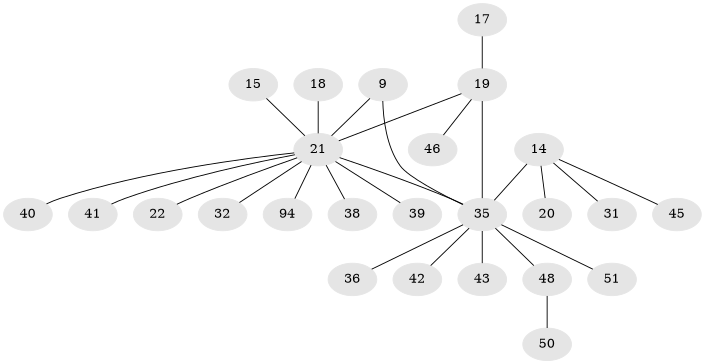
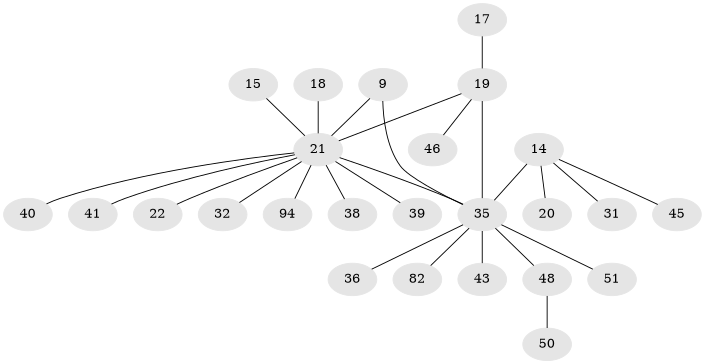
(417, 279) -> (417, 279)
